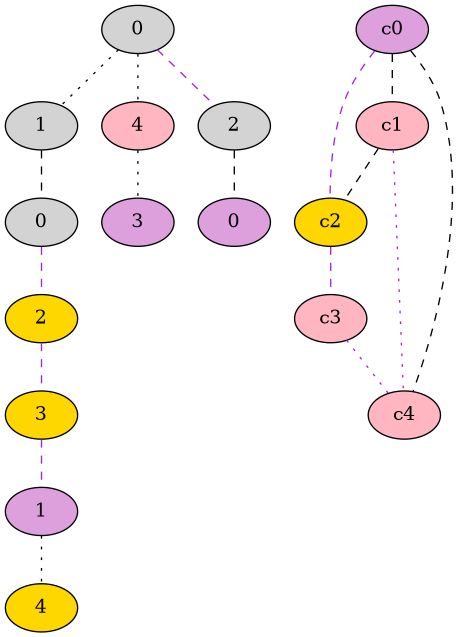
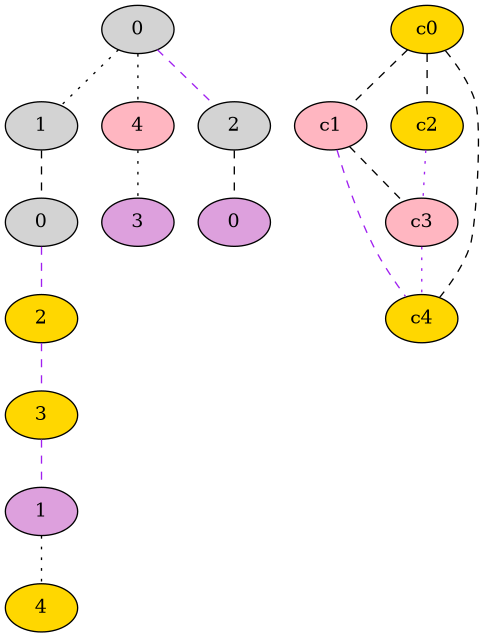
(392, 29) -> (427, 29)
(339, 120) -> (427, 78)
(361, 174) -> (376, 174)
(398, 270) -> (364, 226)
(331, 271) -> (424, 174)
(404, 415) -> (422, 319)
